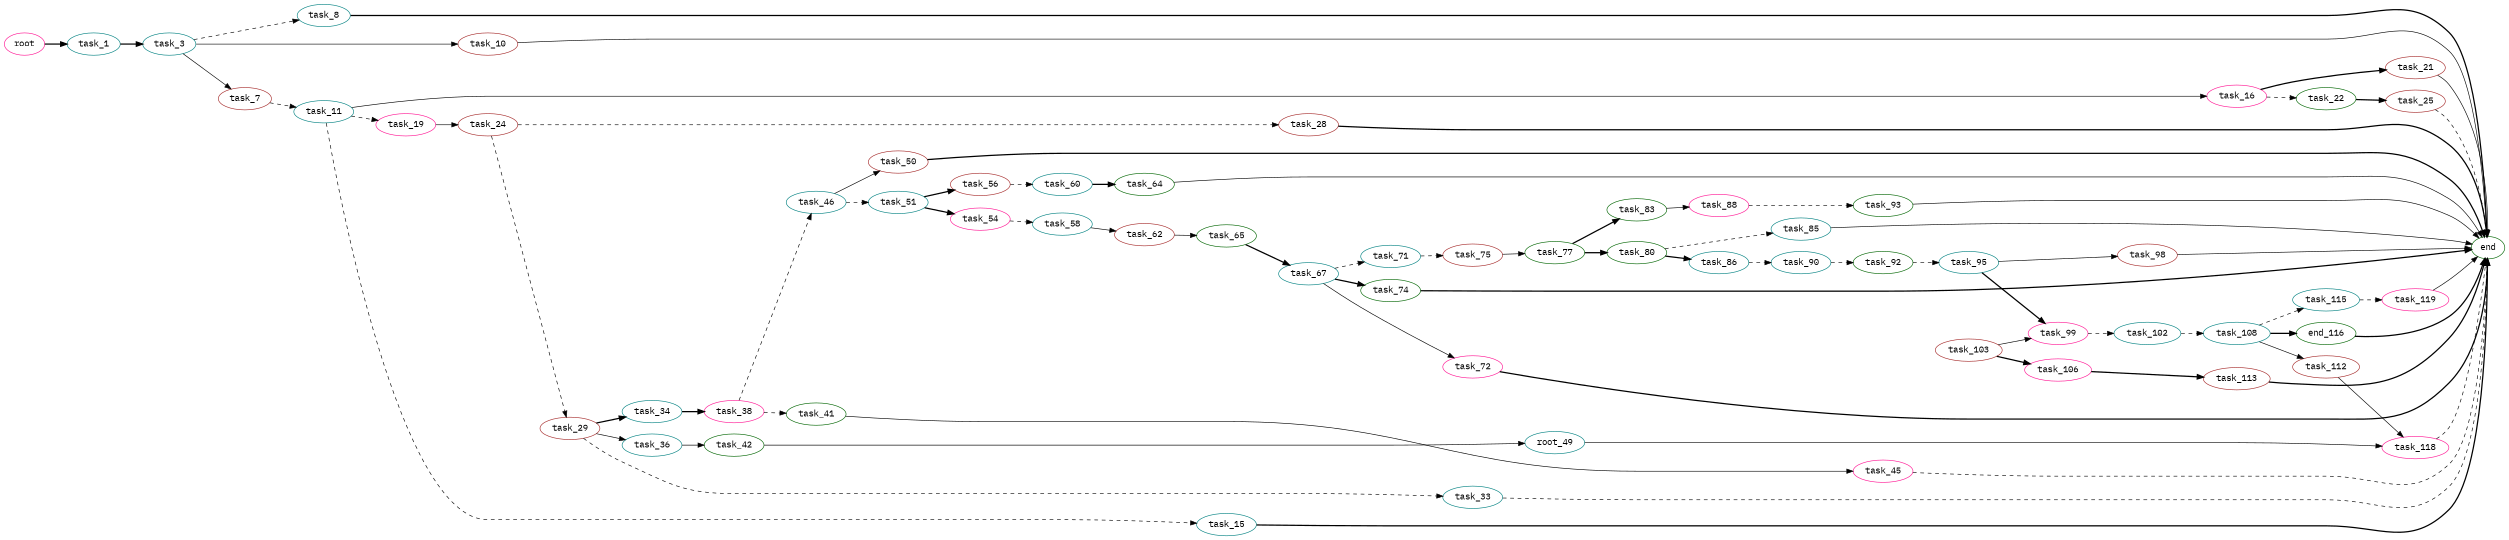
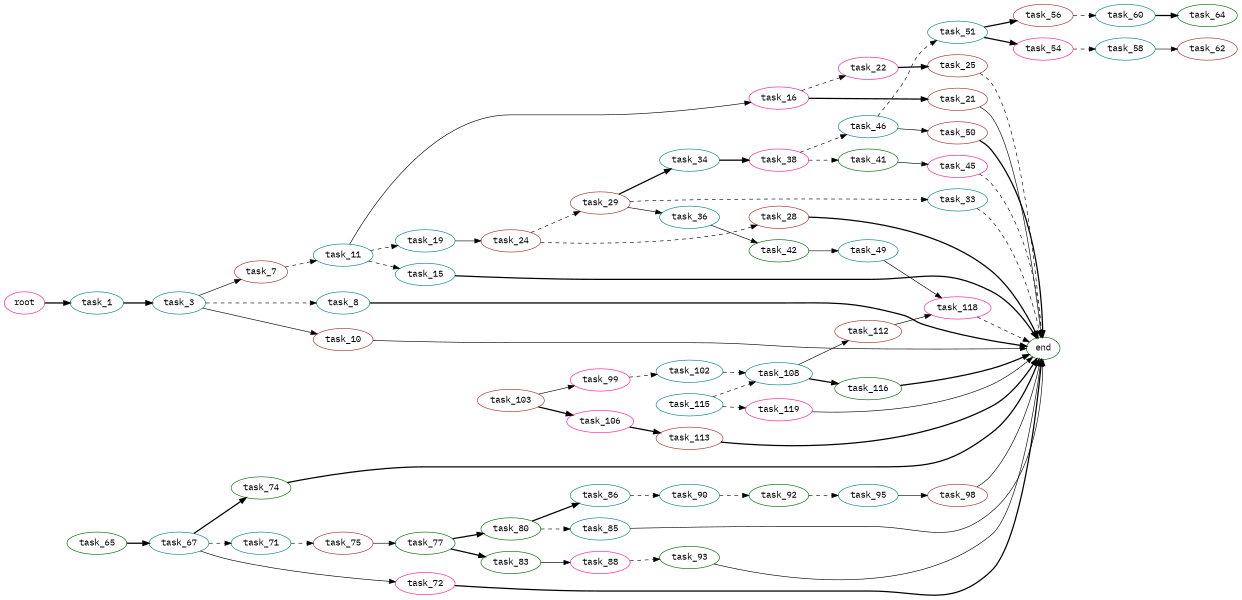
(2326, 99) -> (868, 68)
(406, 125) -> (425, 241)
(1836, 177) -> none
(1182, 235) -> none
(2011, 296) -> none
(2278, 318) -> (731, 390)
(2326, 333) -> (868, 389)
(1555, 443) -> (868, 251)
